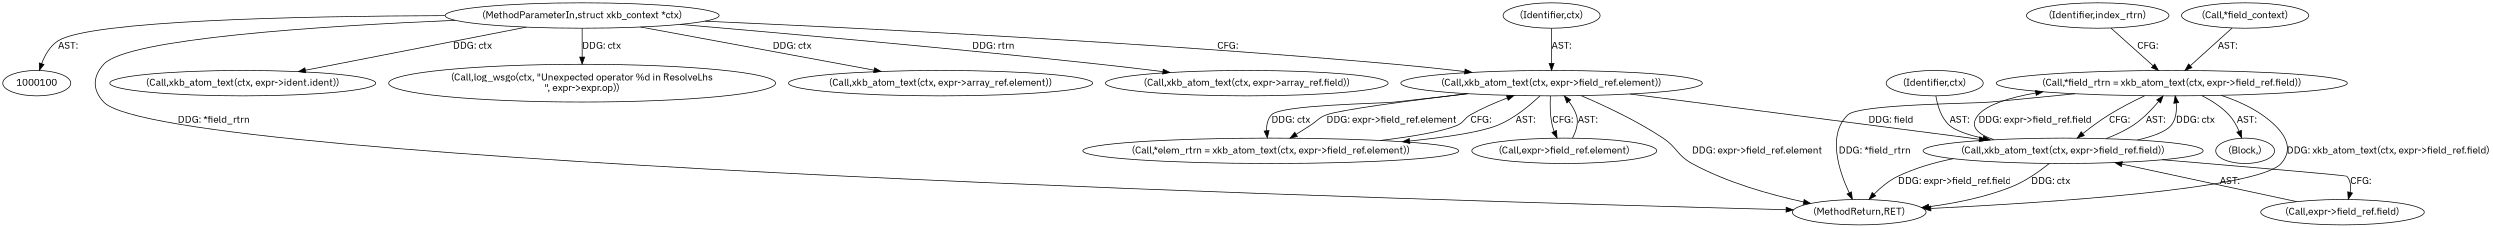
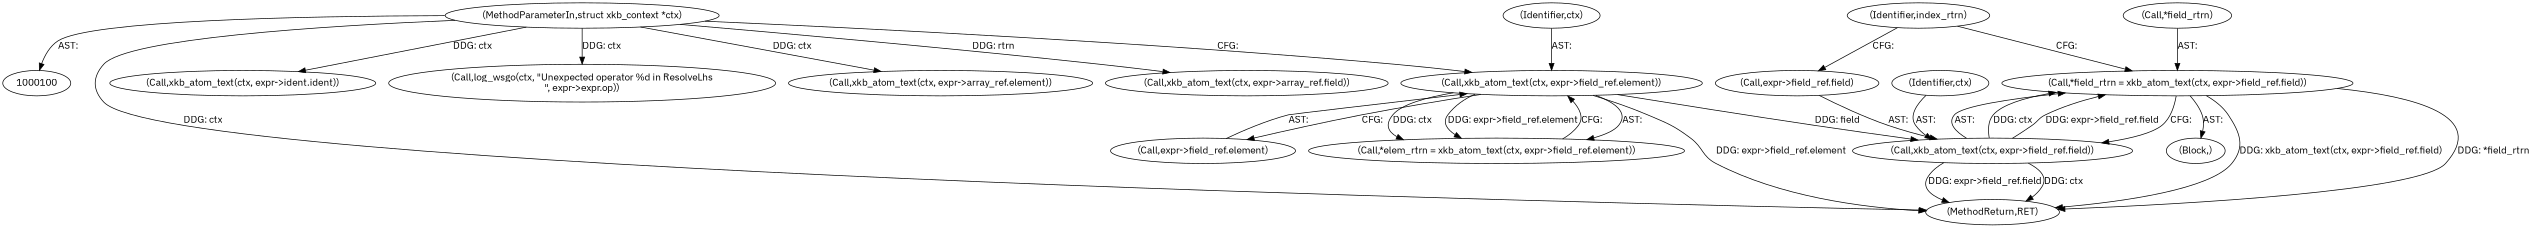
(2245, 16) -> (2177, 16)
(214, 120) -> (203, 120)
(2263, 168) -> (1861, 48)
